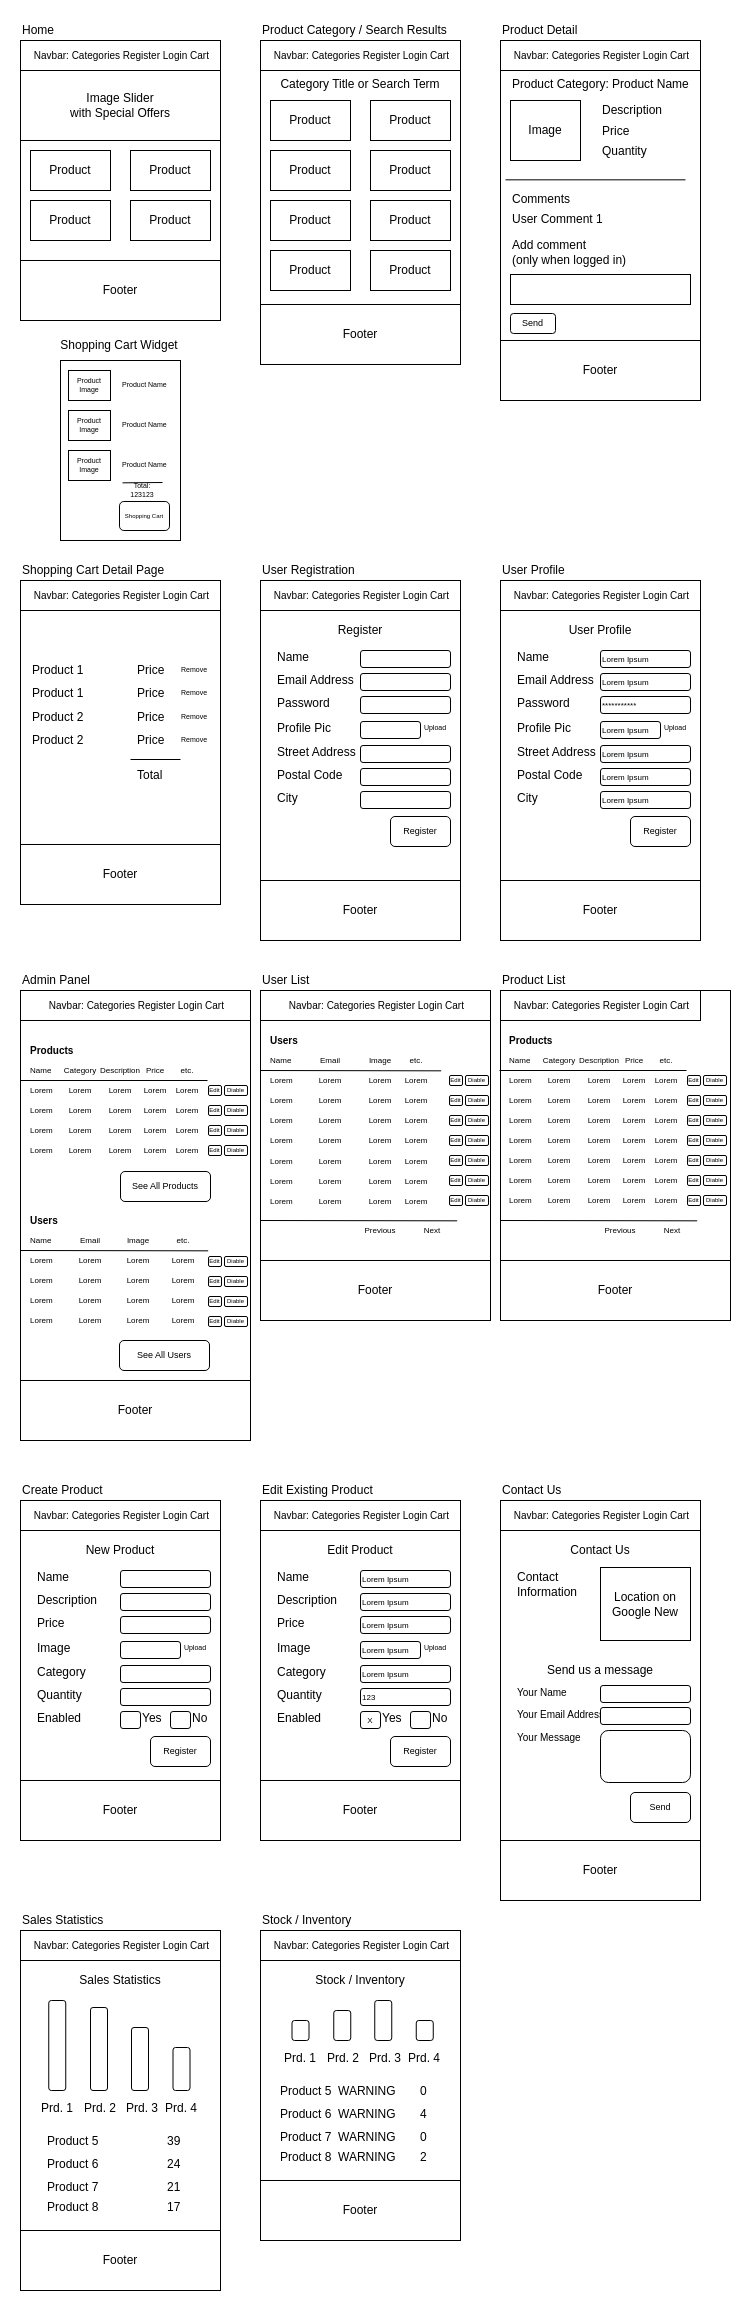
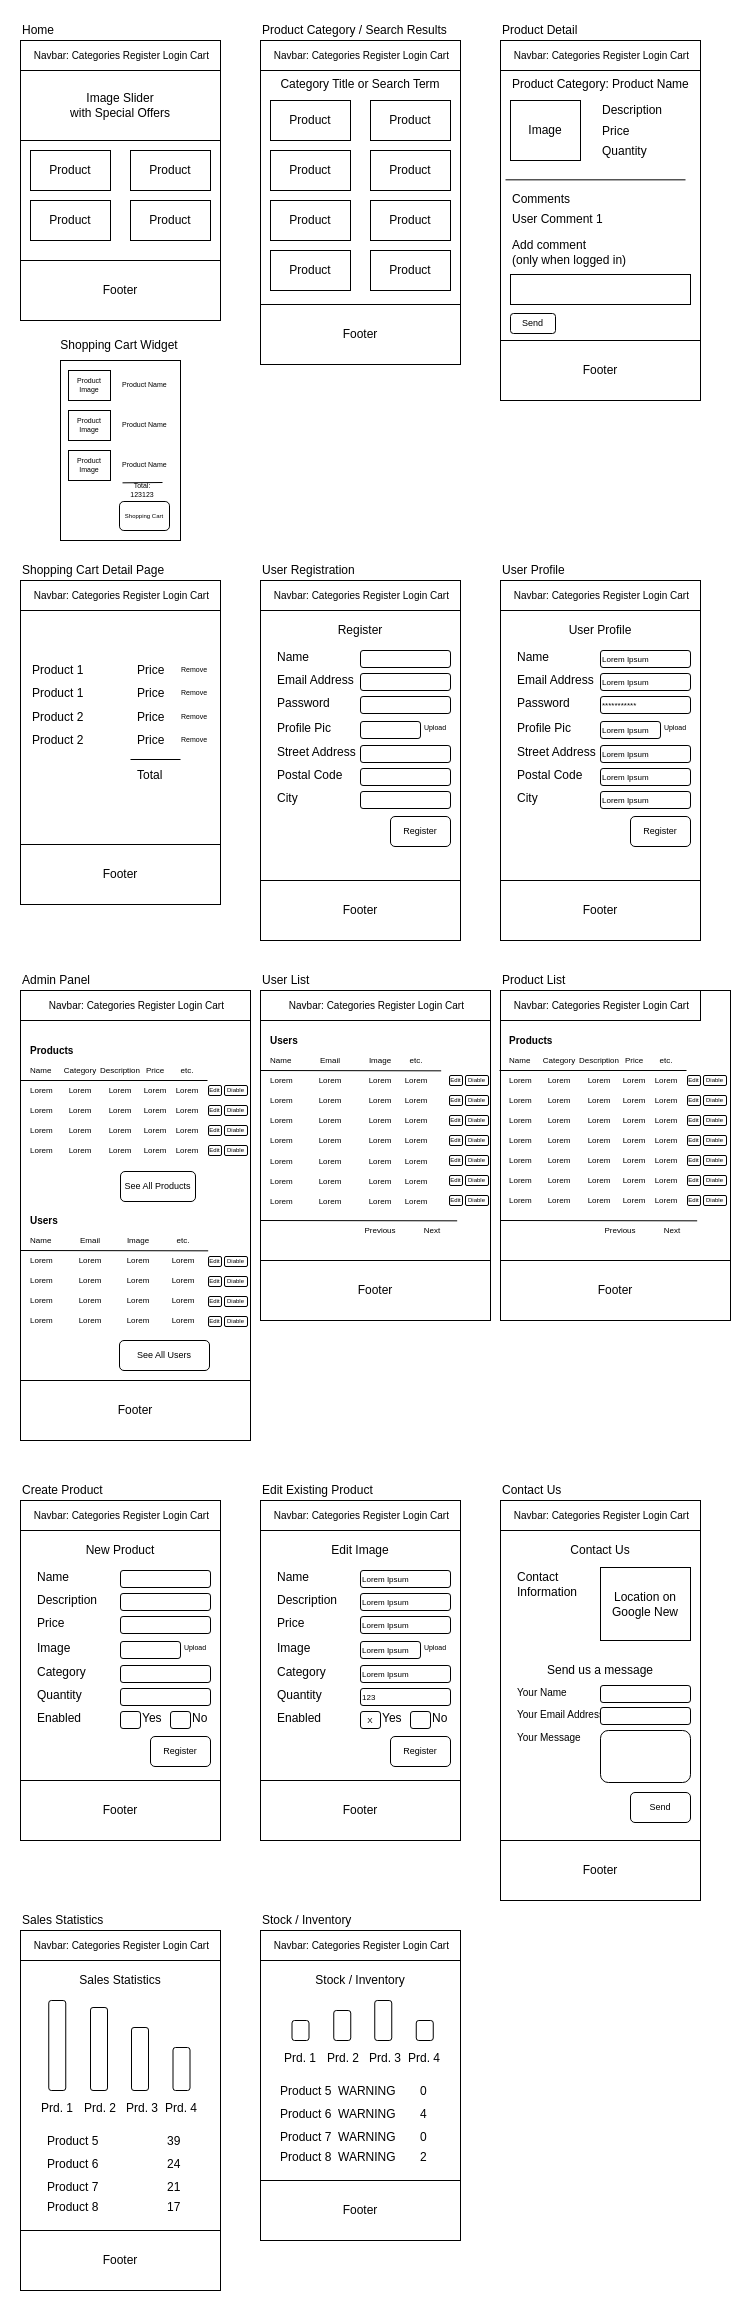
(166, 1187) -> (158, 1187)
(361, 1551) -> (361, 1551)
